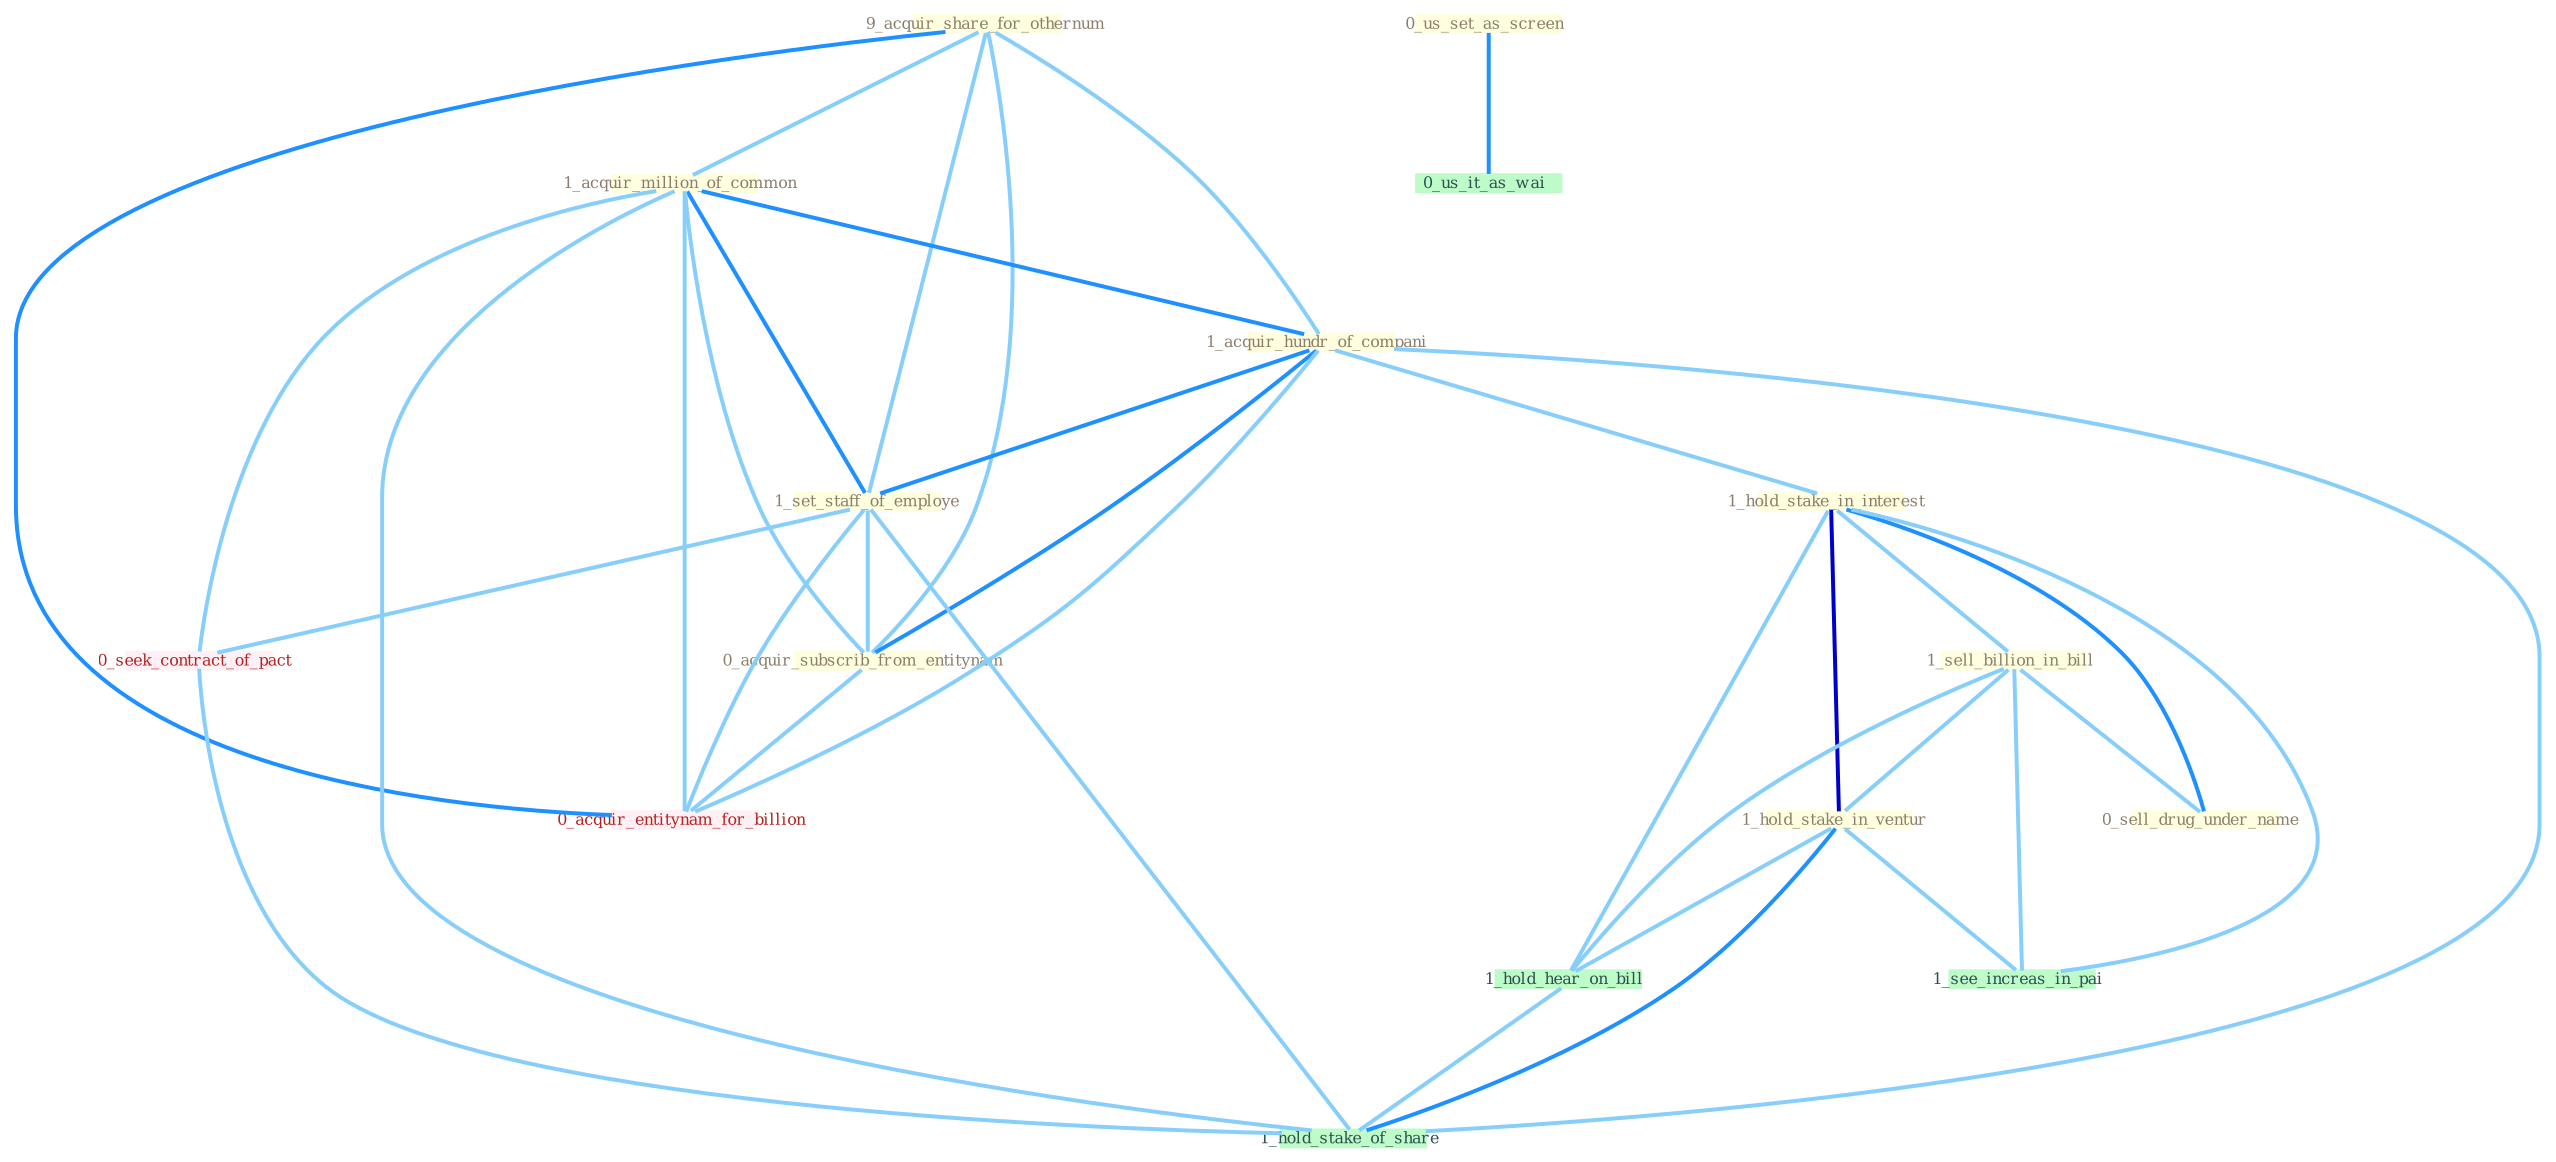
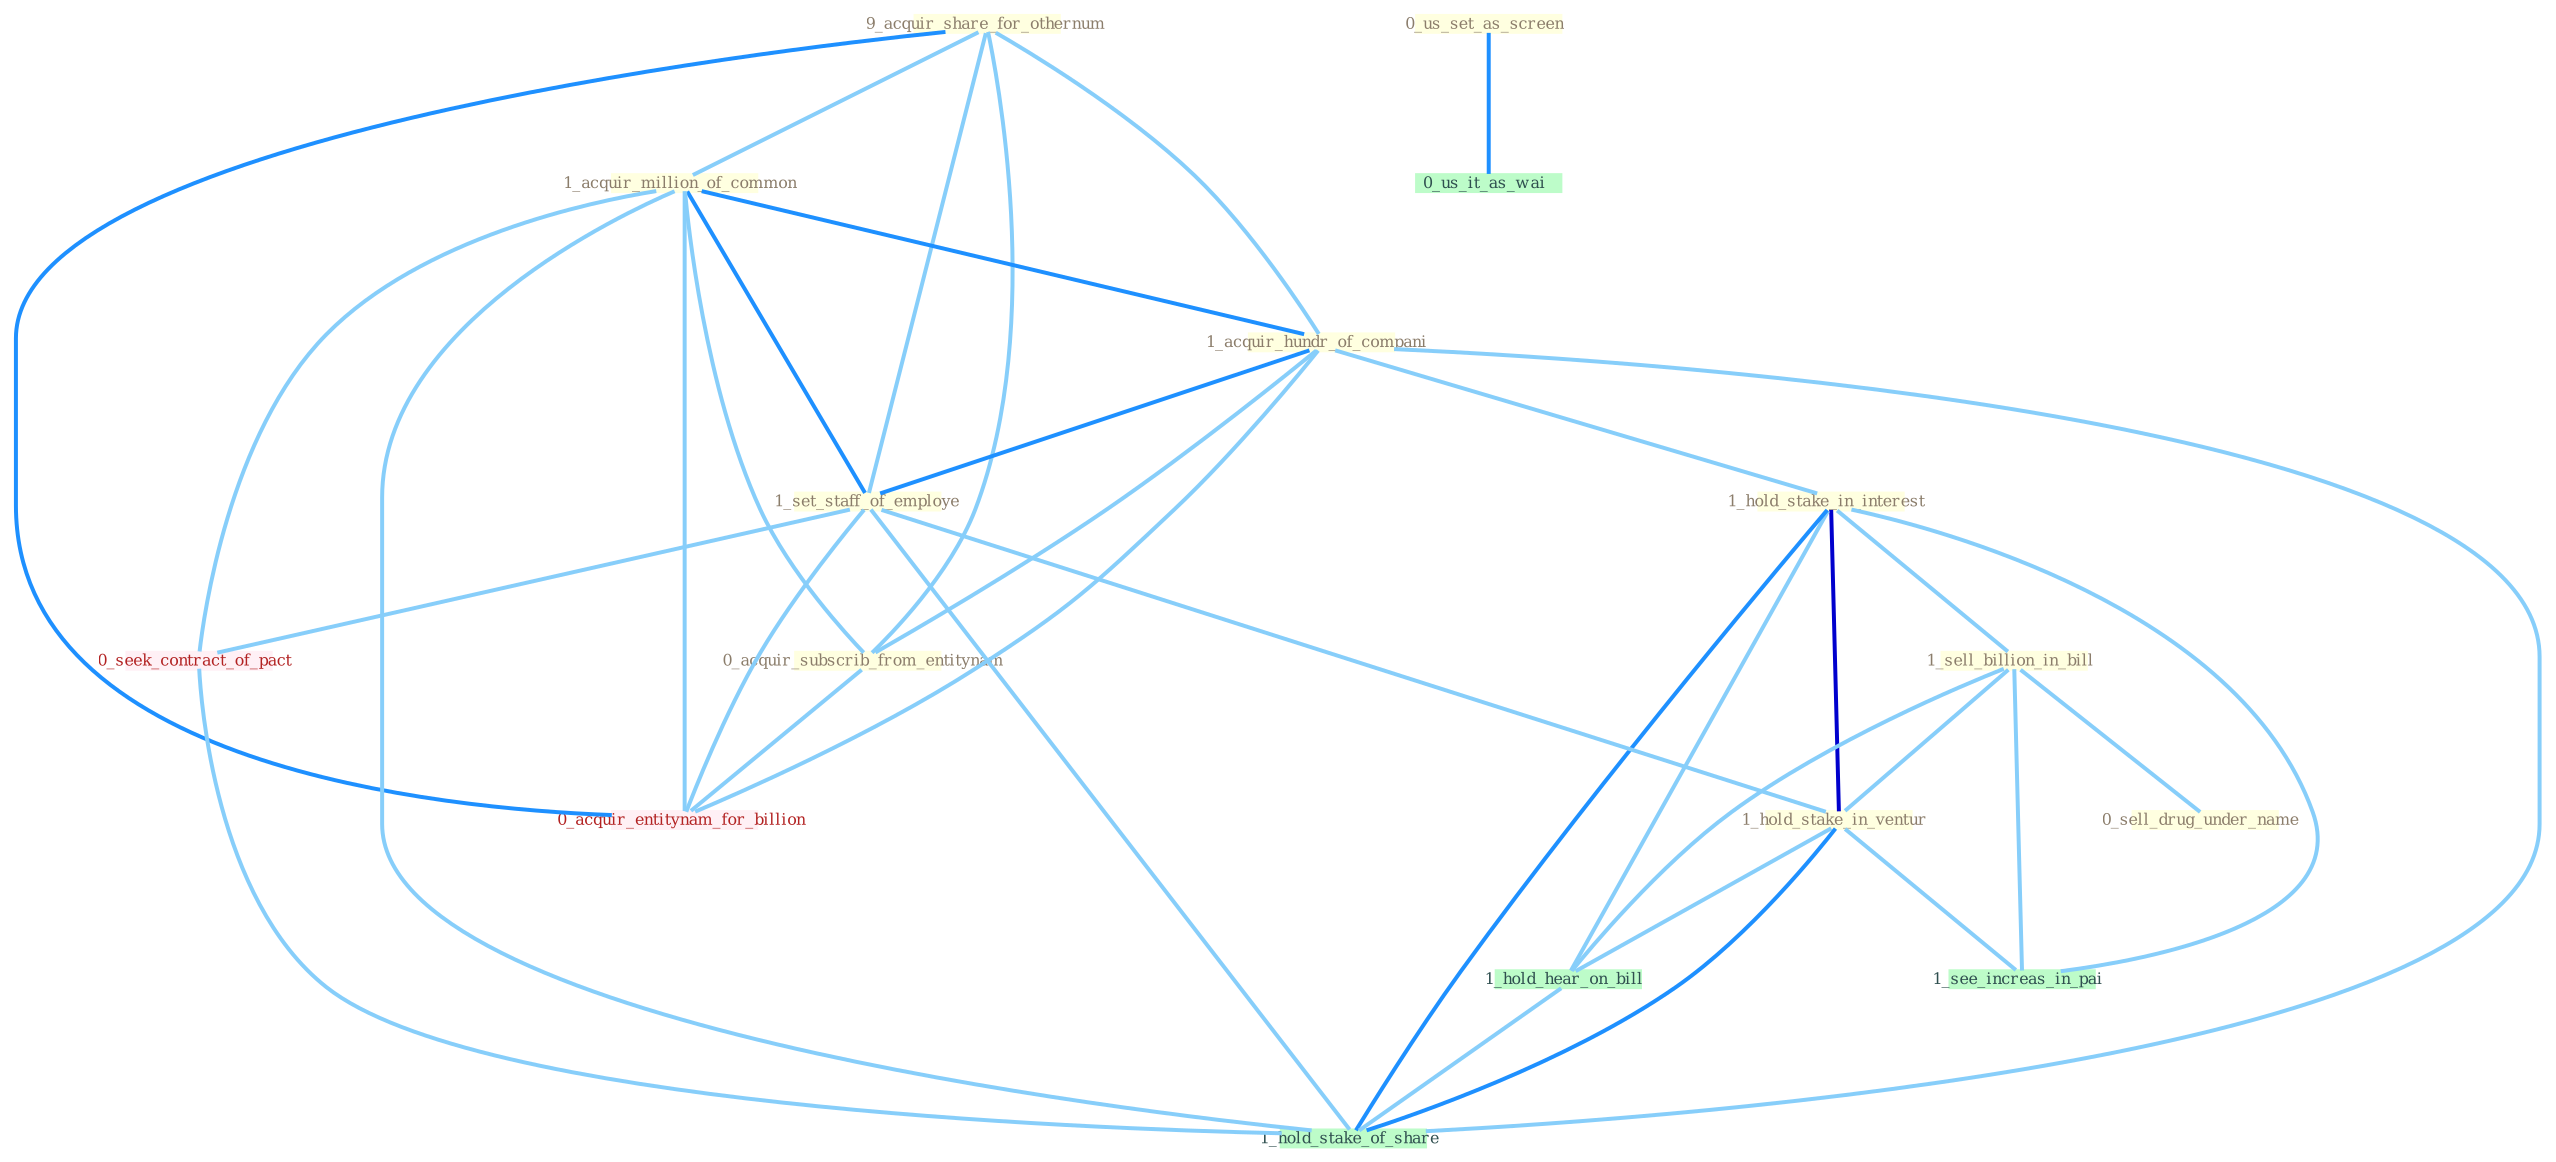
(1103, 512) -> (1103, 512)
(868, 581) -> (1354, 661)
(2070, 611) -> (1581, 812)
